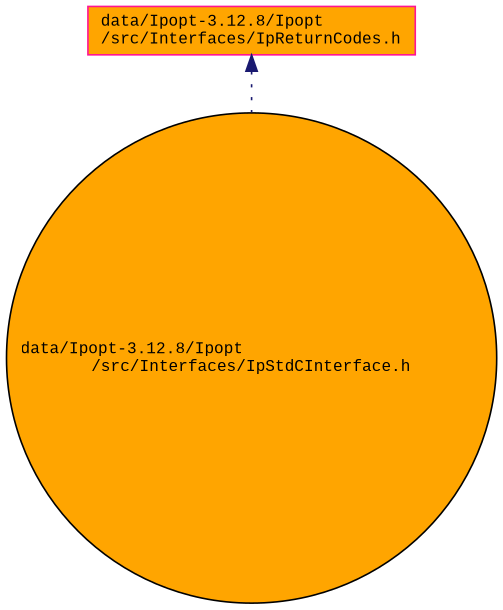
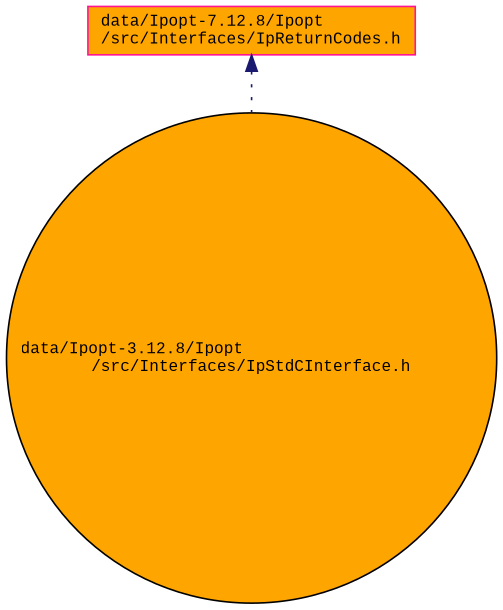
(252, 31) -> (252, 31)
